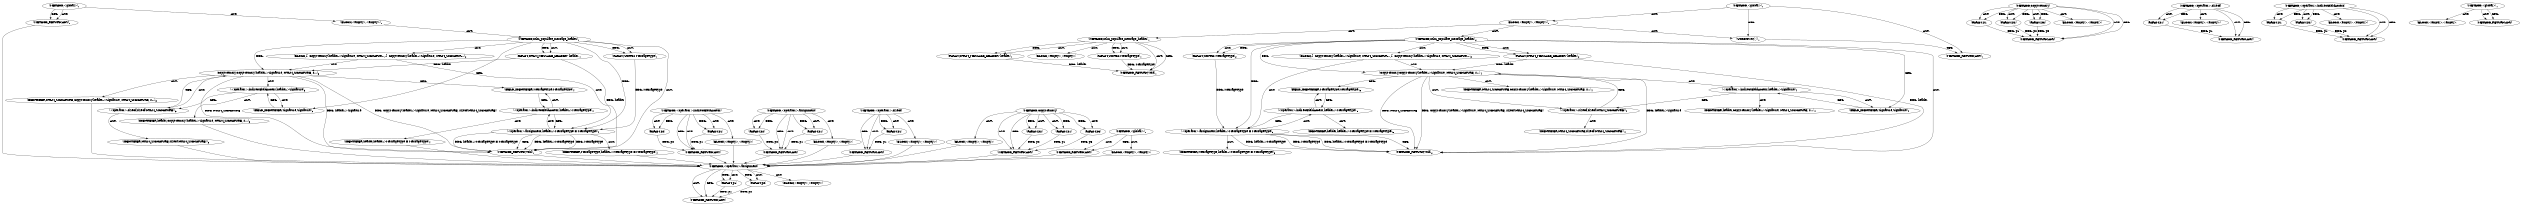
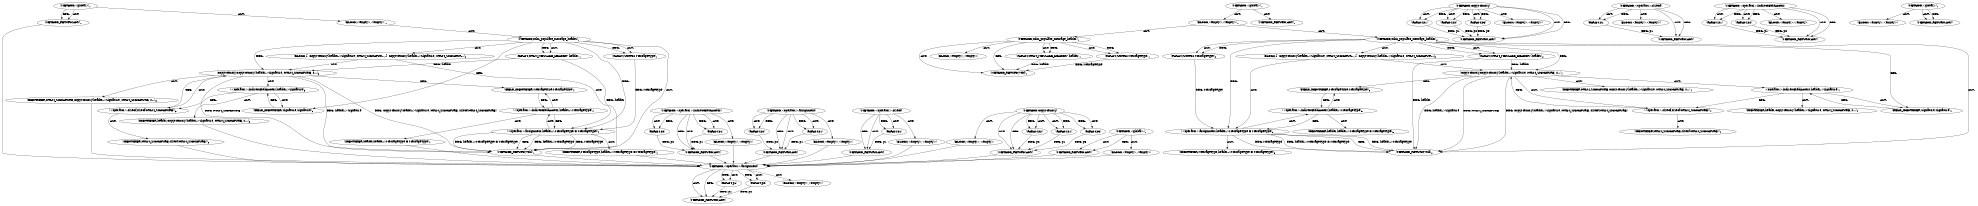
(1748, 40) -> none
